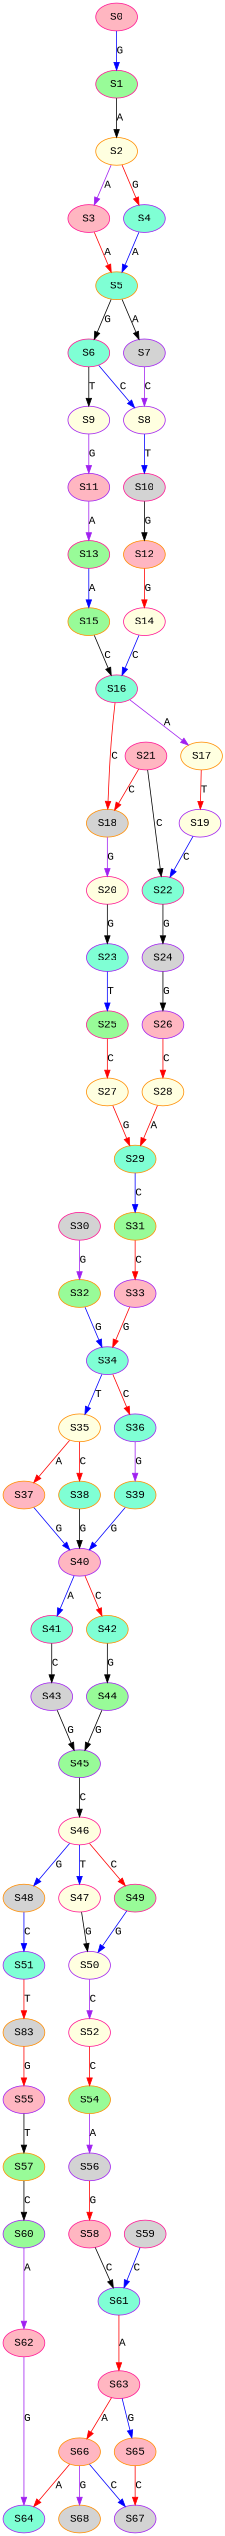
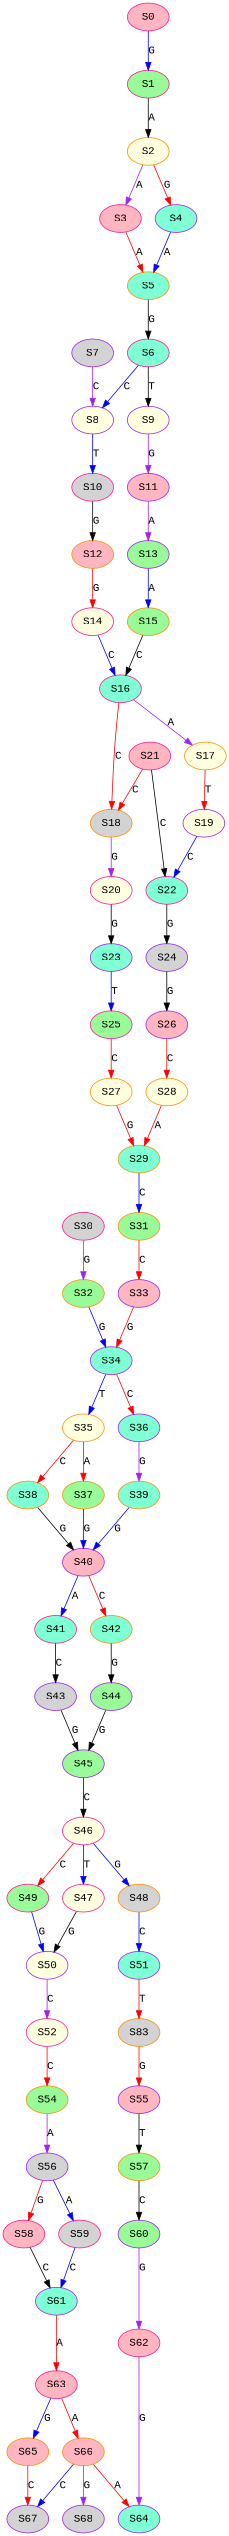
(129, 316) -> none
(89, 554) -> (148, 554)
(24, 1495) -> (83, 1495)
none -> (62, 2197)
(27, 2268) -> (142, 2268)
(80, 2519) -> (83, 2519)
